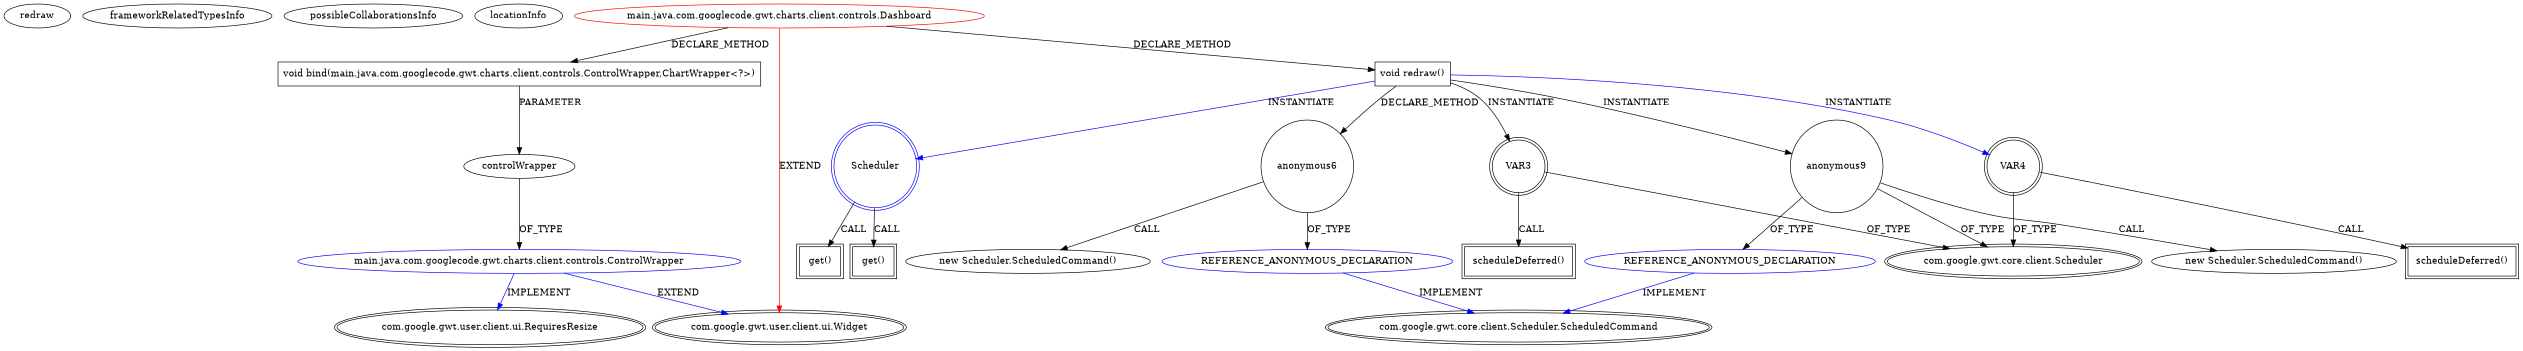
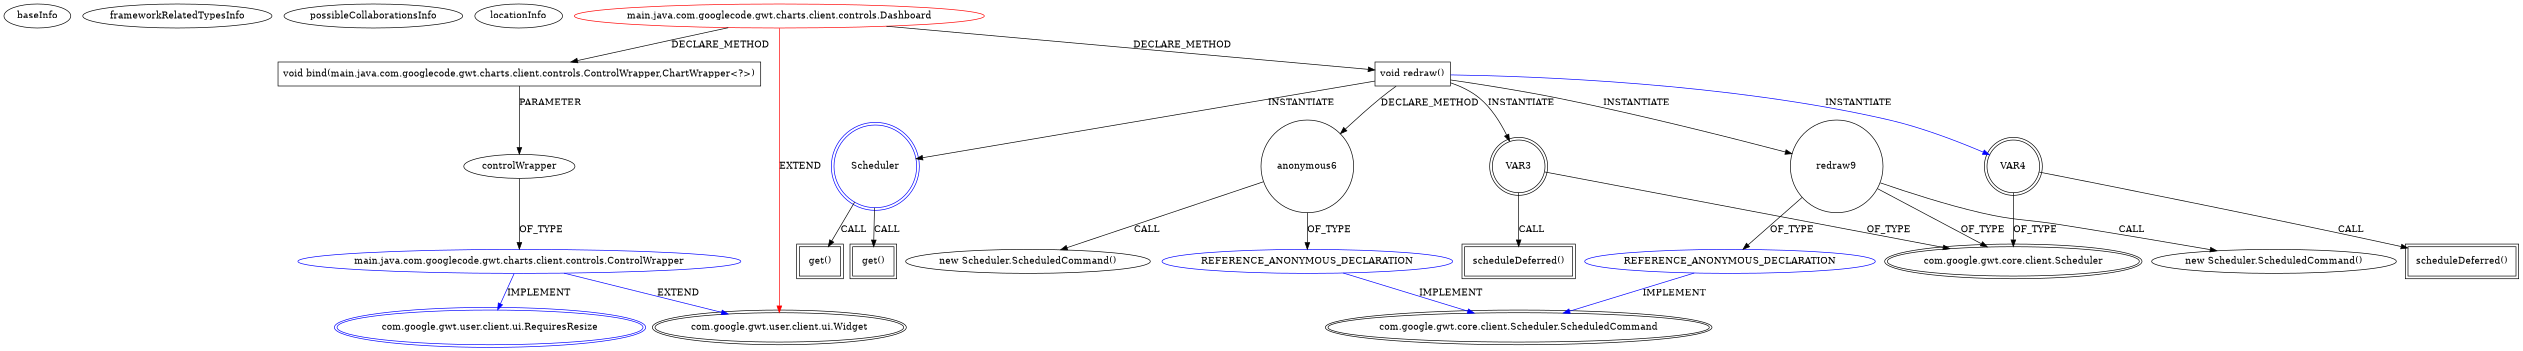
(37, 16) -> (37, 16)
(1149, 119) -> (1149, 119)
(1837, 166) -> (1837, 166)
(490, 327) -> (490, 327)
